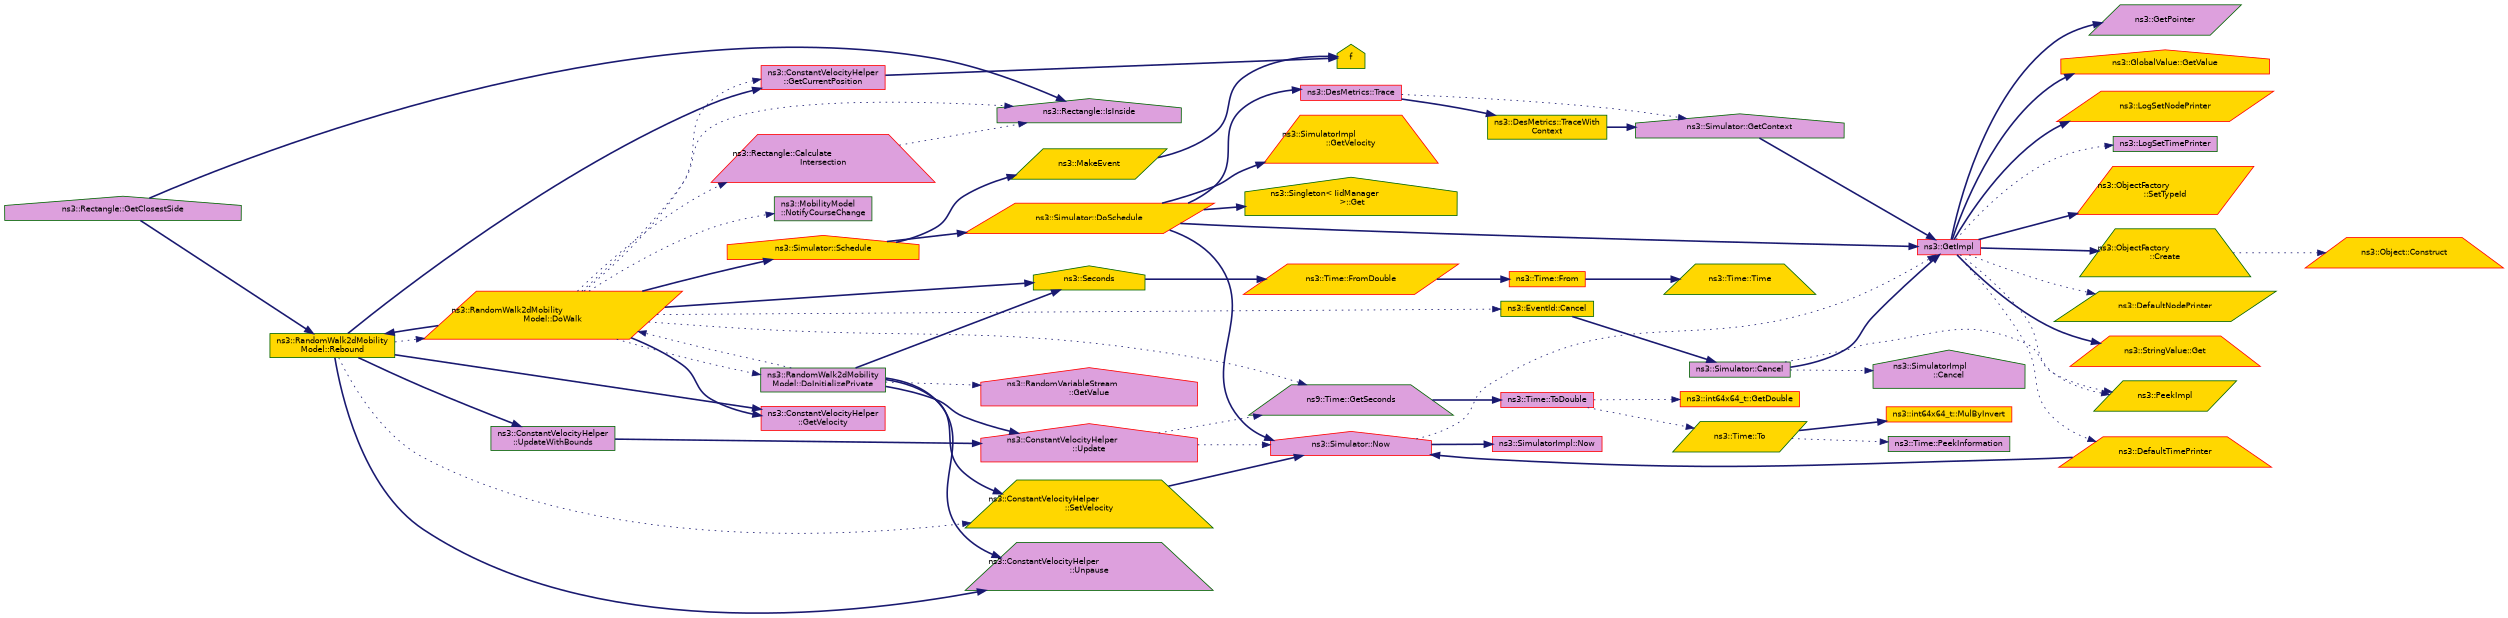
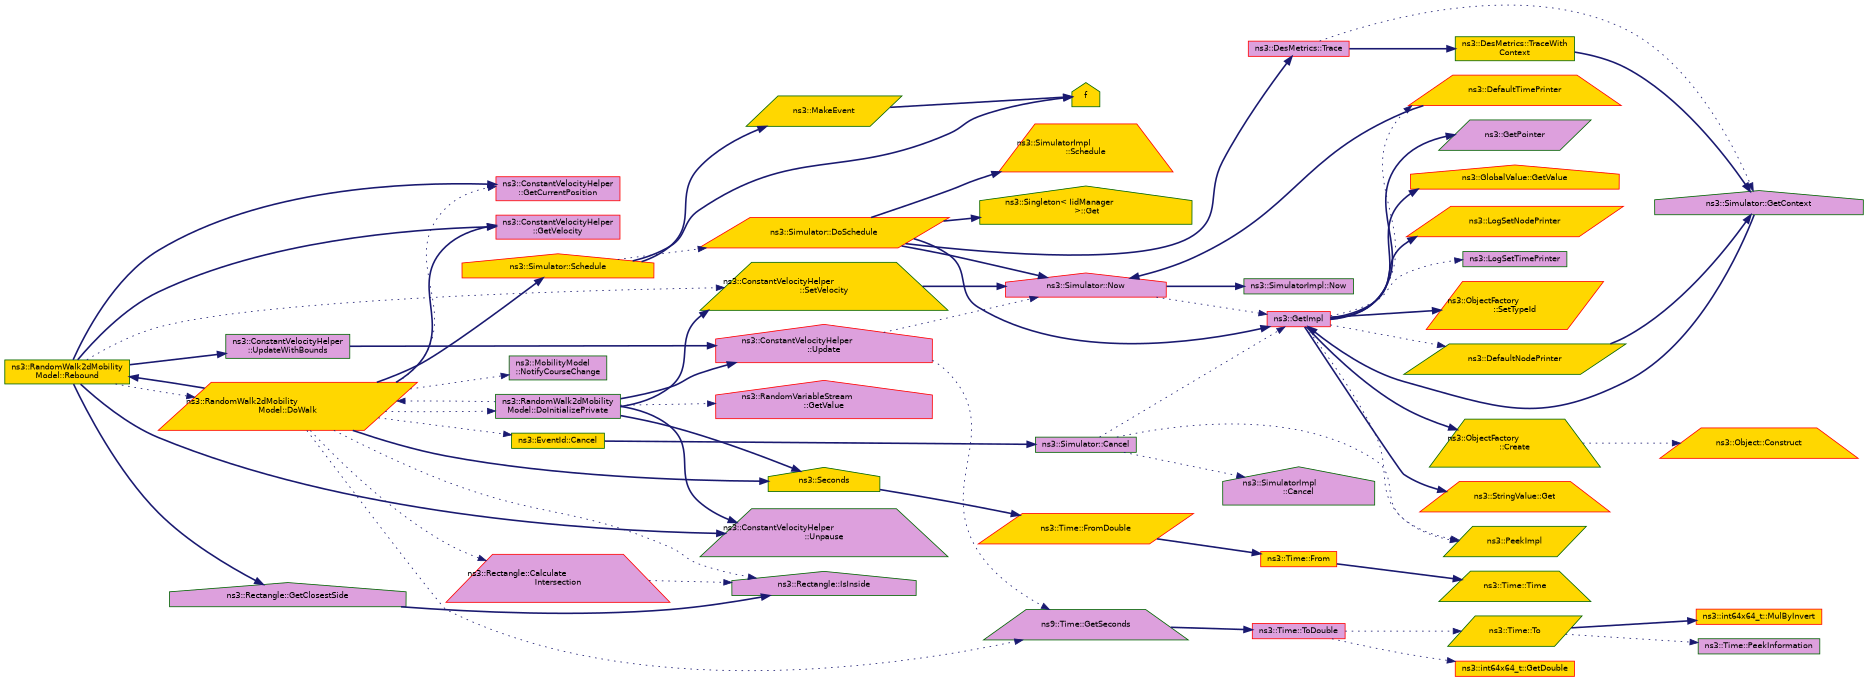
(1107, 67) -> (838, 162)
(1351, 139) -> (1086, 148)
(929, 237) -> (670, 253)
(223, 275) -> (146, 500)
none -> (1686, 292)
(1867, 324) -> (1189, 384)
(1547, 444) -> (1299, 286)
